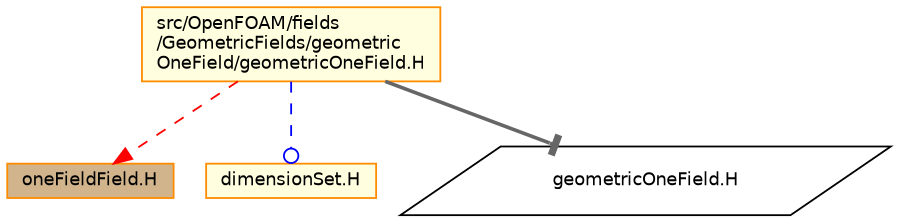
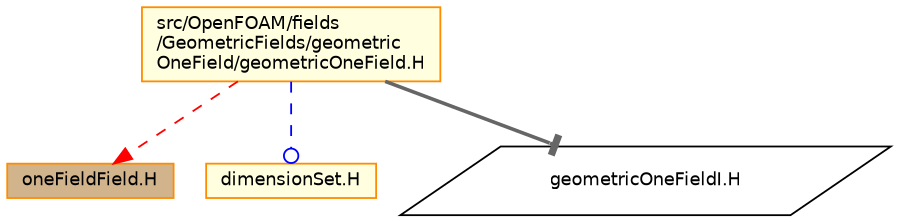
(646, 181) -> (646, 181)
